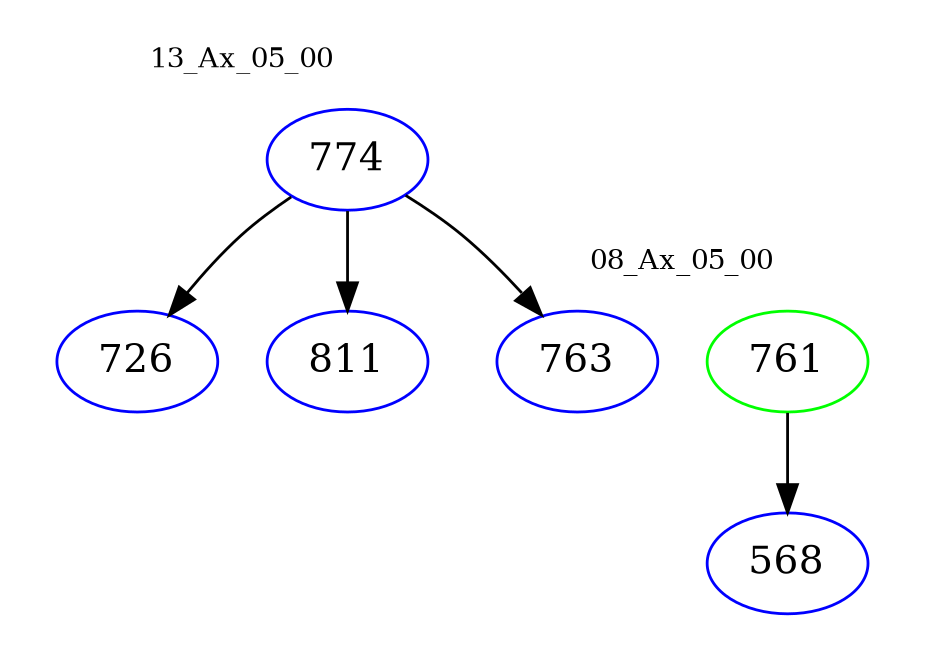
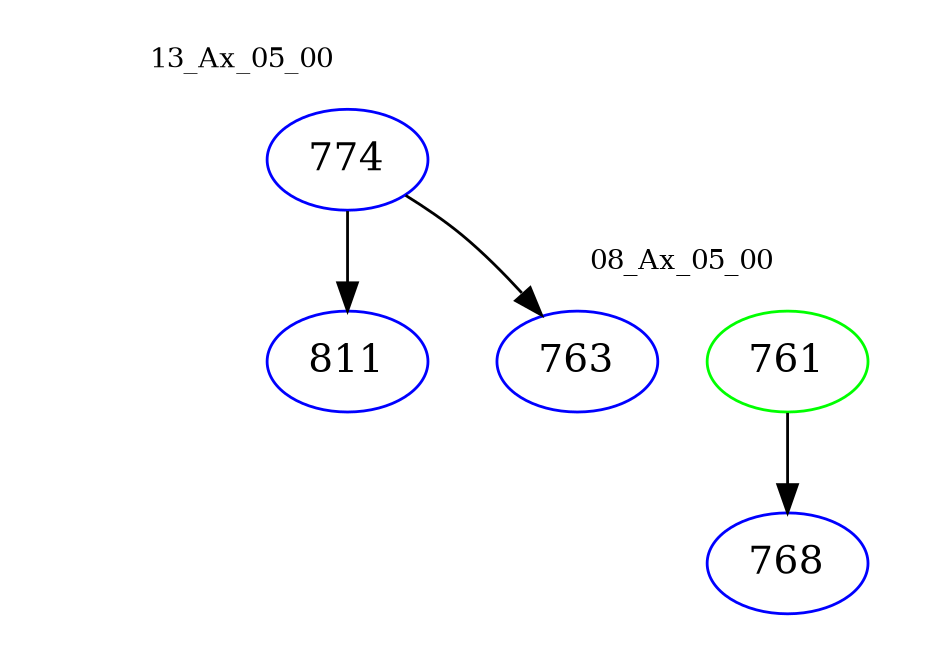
(137, 362) -> none
(788, 563) -> (788, 563)
